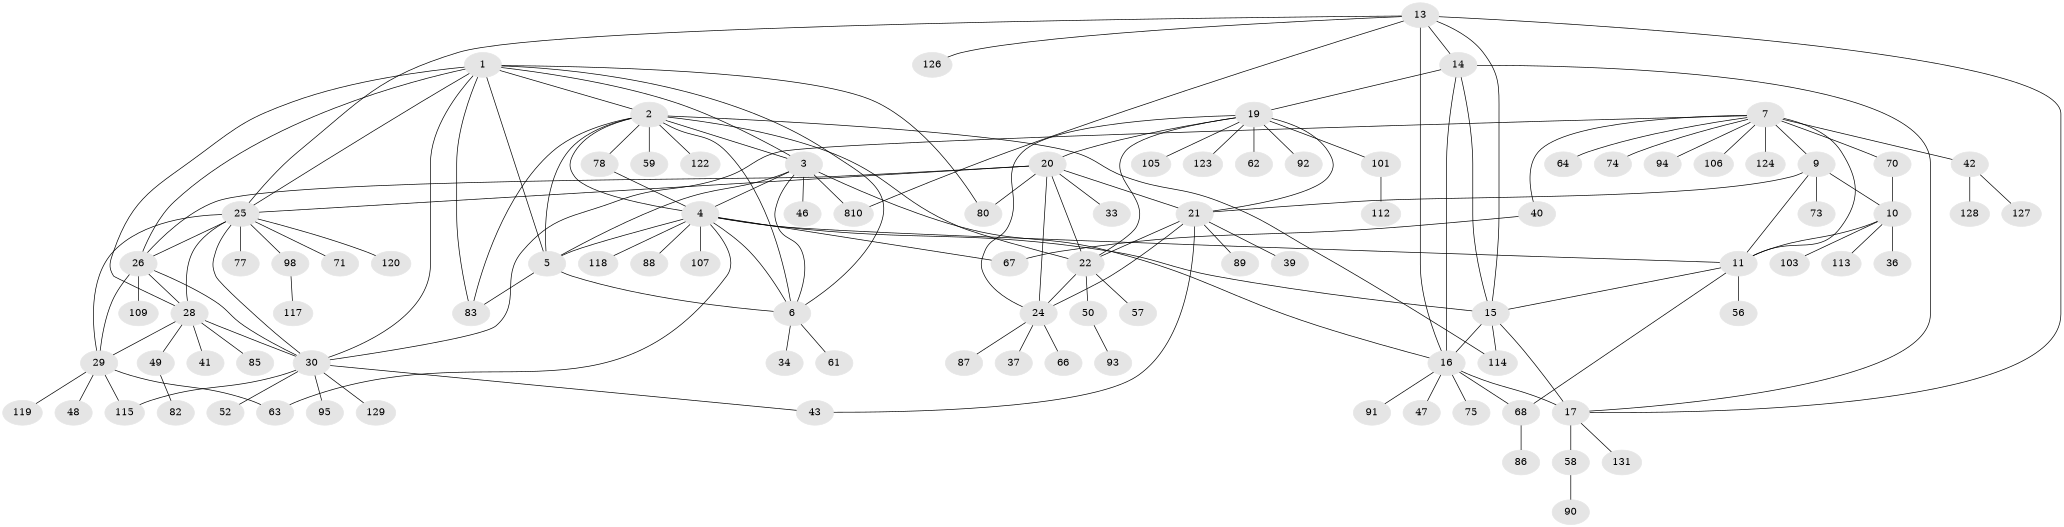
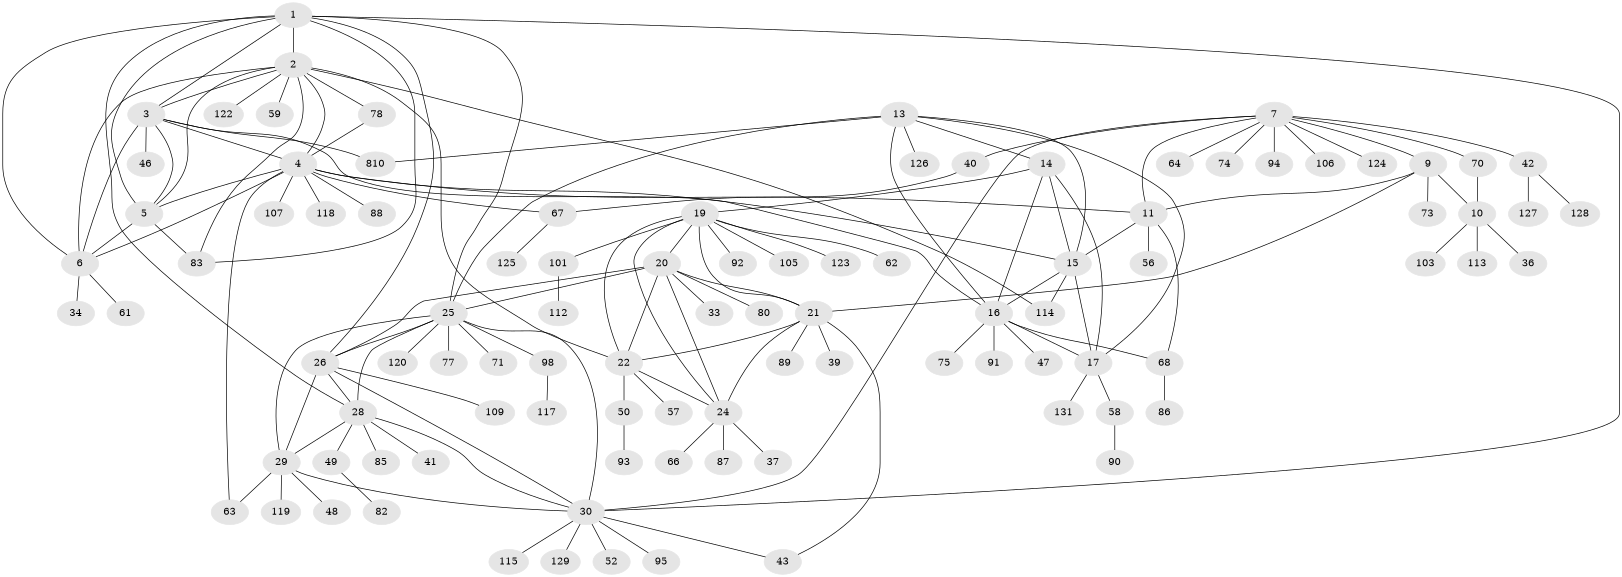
(762, 78) -> none
(1815, 238) -> none
none -> (507, 264)
(112, 388) -> (430, 500)
